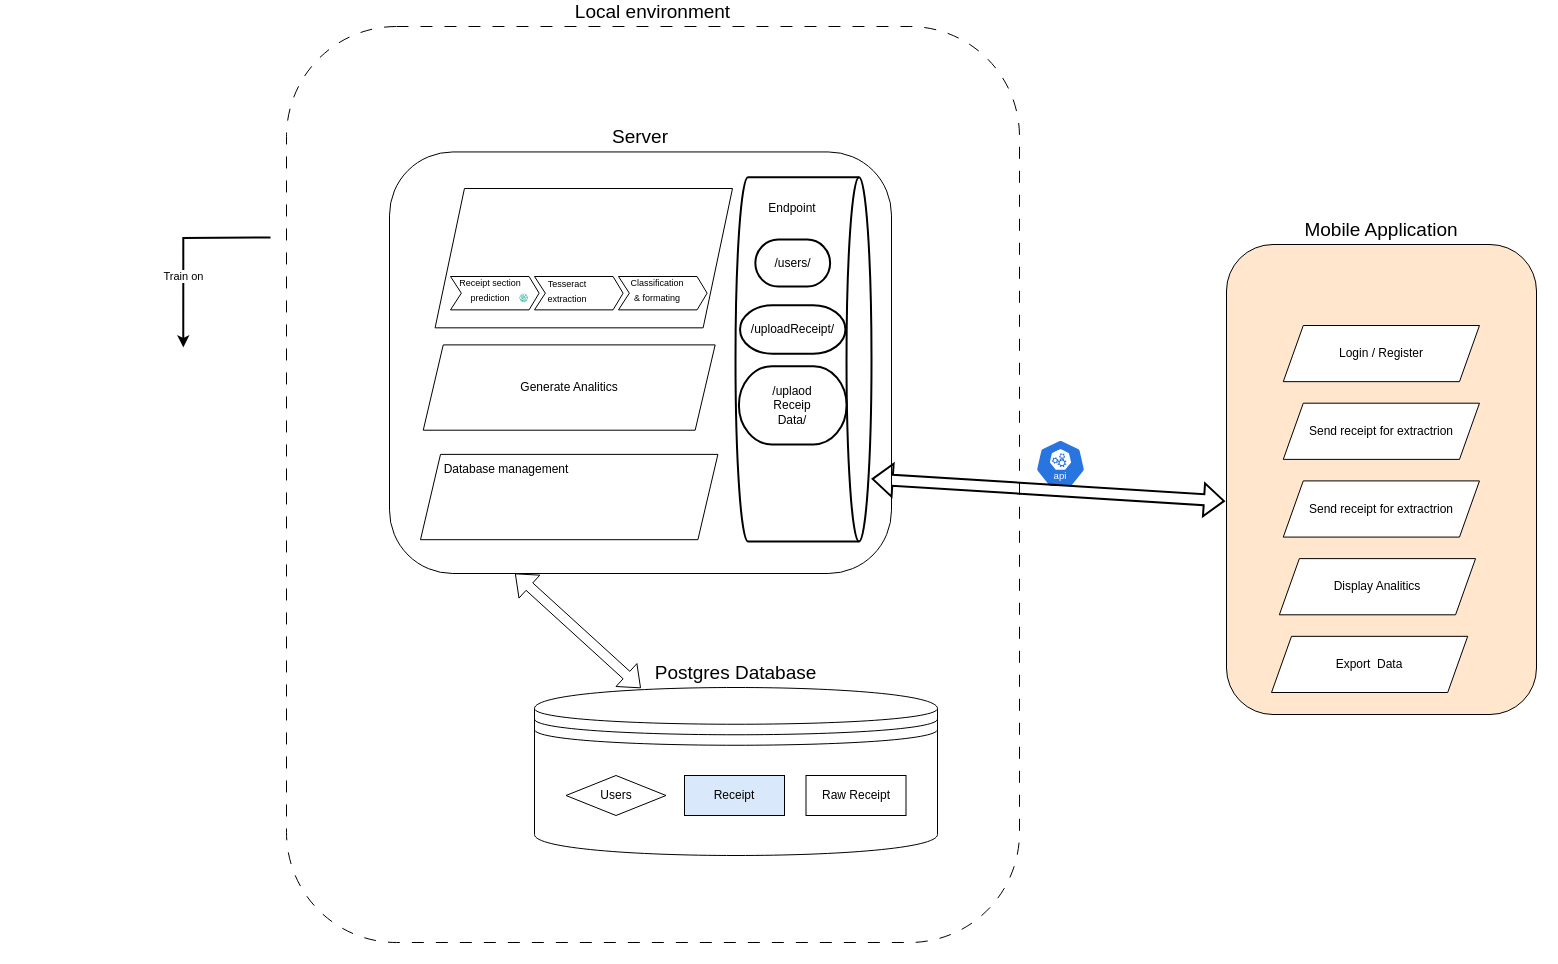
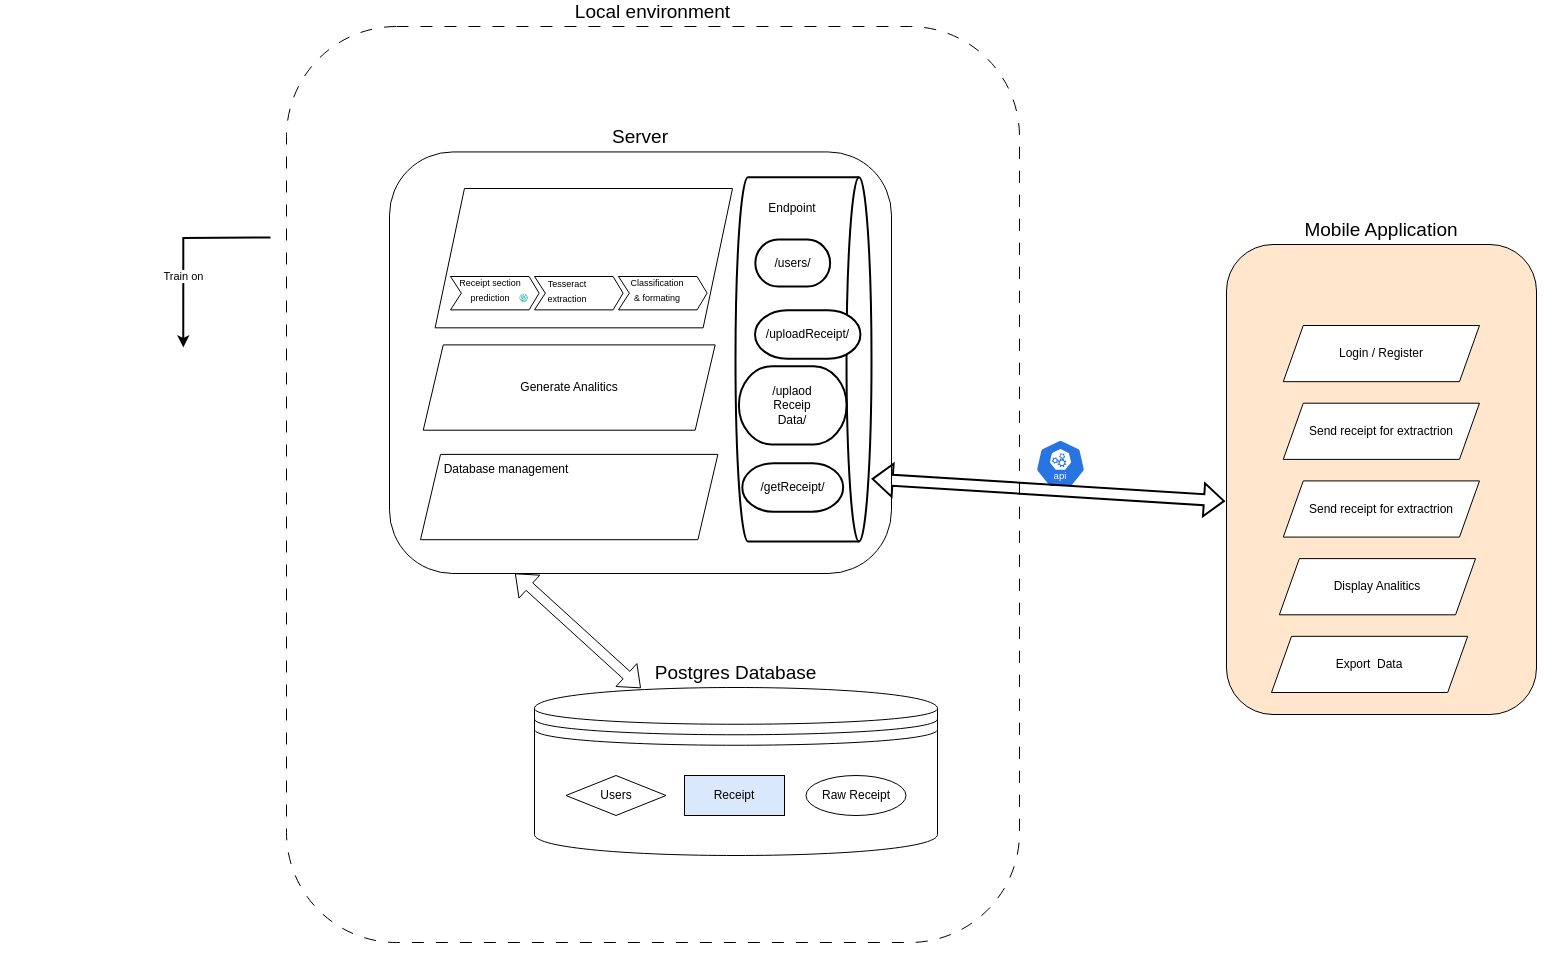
(793, 329) -> (808, 334)
none -> (793, 487)
(856, 796) -> (856, 796)
